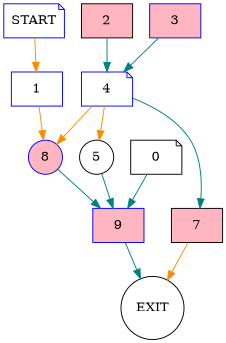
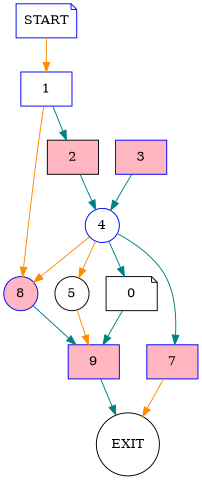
(107, 89) -> (102, 225)
none -> (58, 119)
(106, 186) -> (81, 323)
(197, 225) -> (172, 362)
none -> (115, 254)
